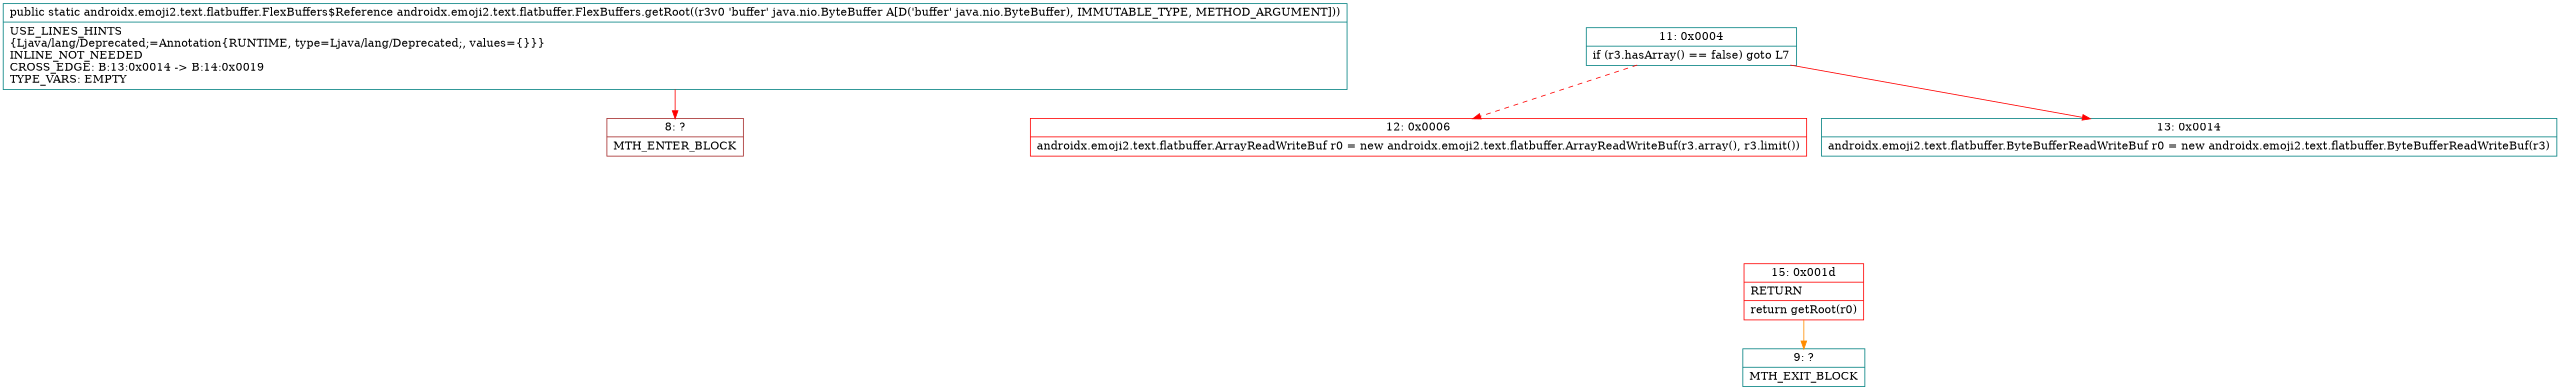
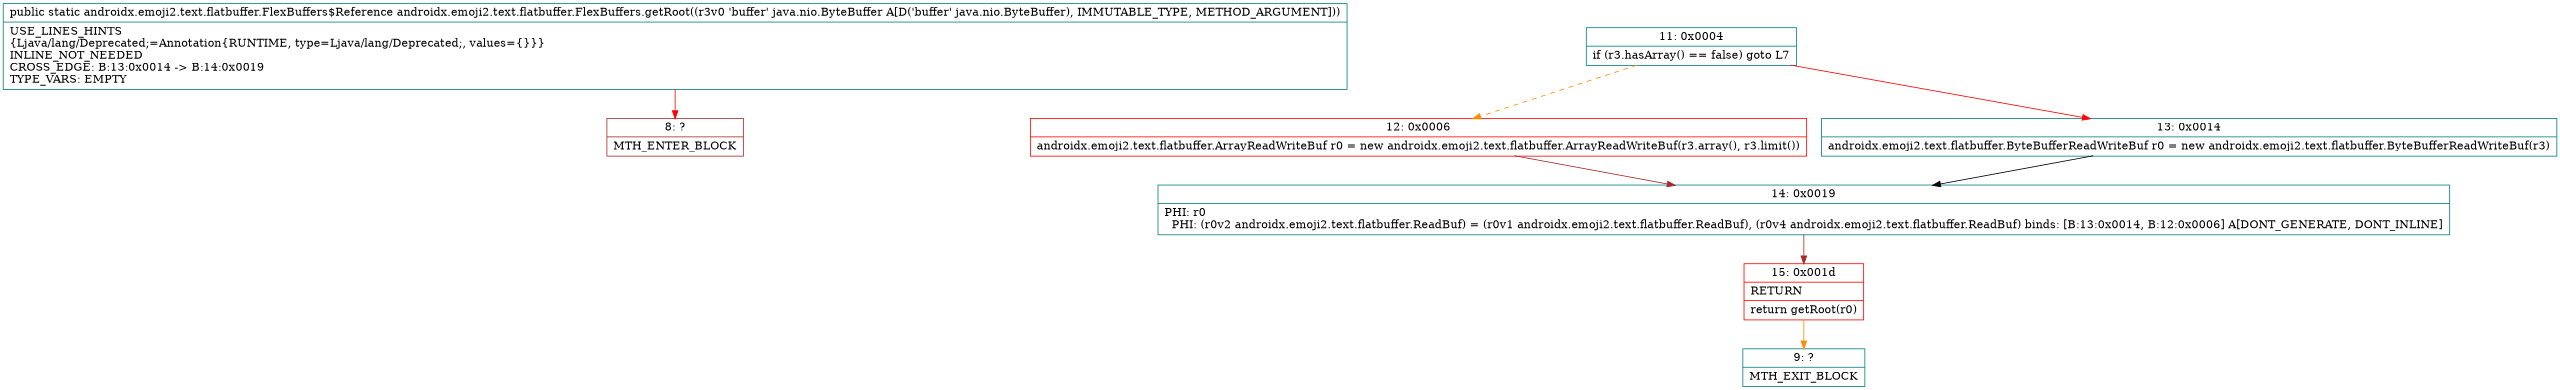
(1559, 91) -> (1559, 91)
none -> (1804, 210)
